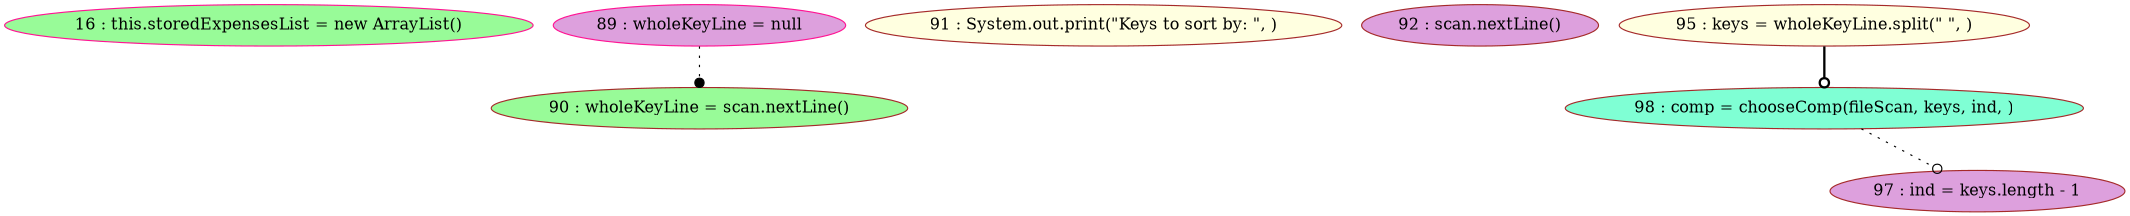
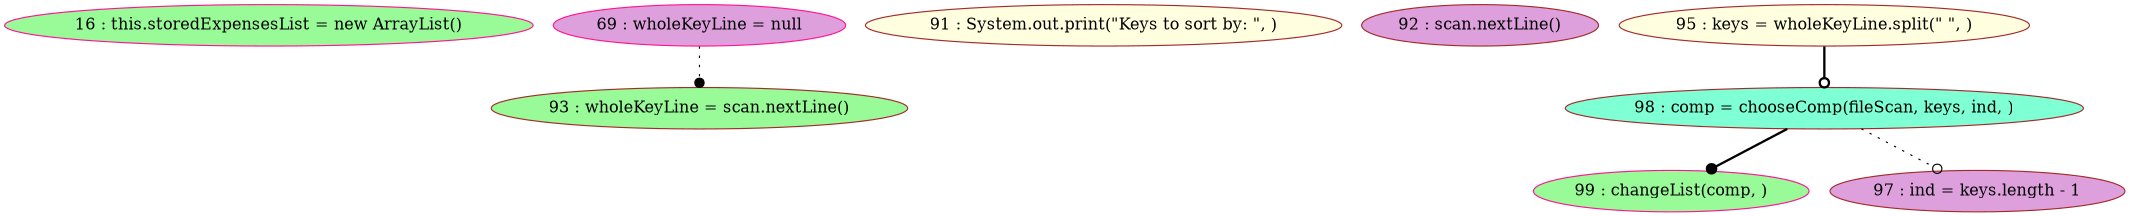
(699, 25) -> (699, 25)
(699, 108) -> (699, 108)
none -> (1671, 191)
